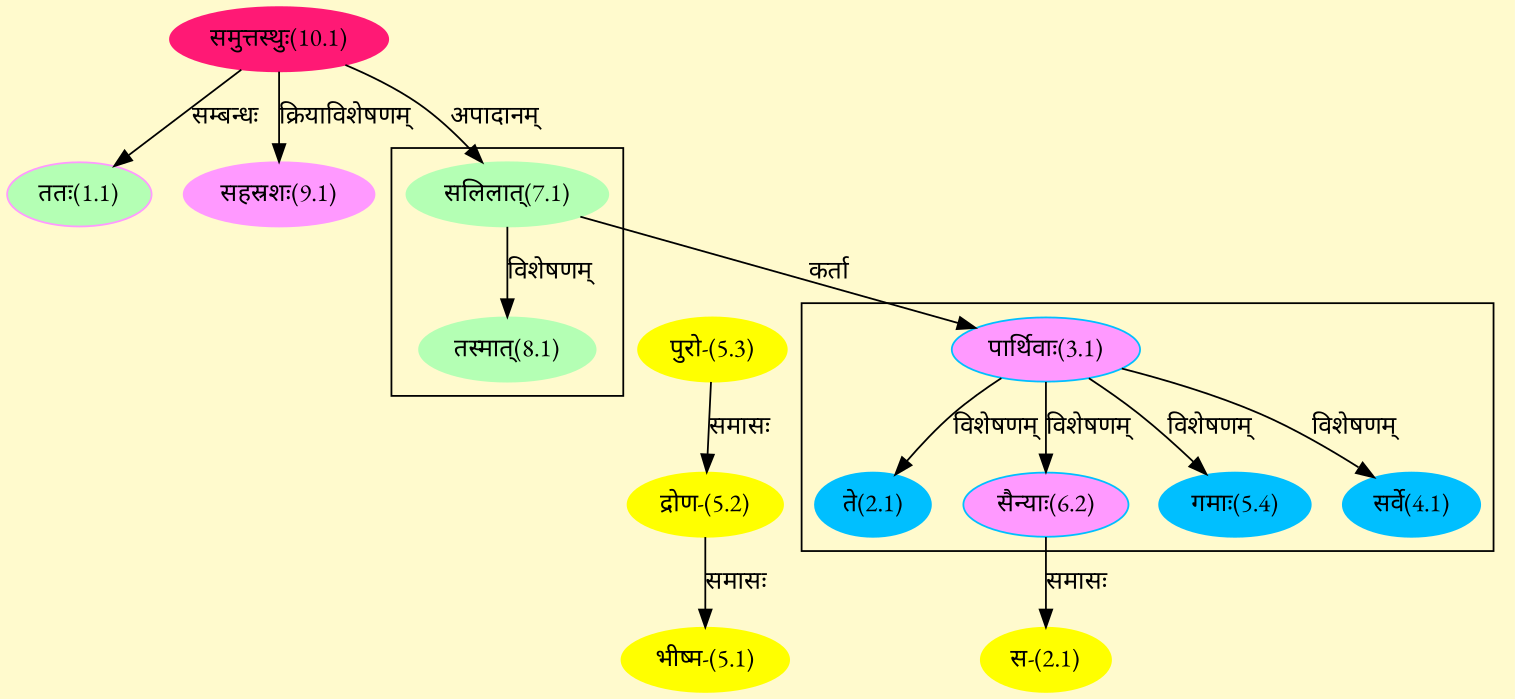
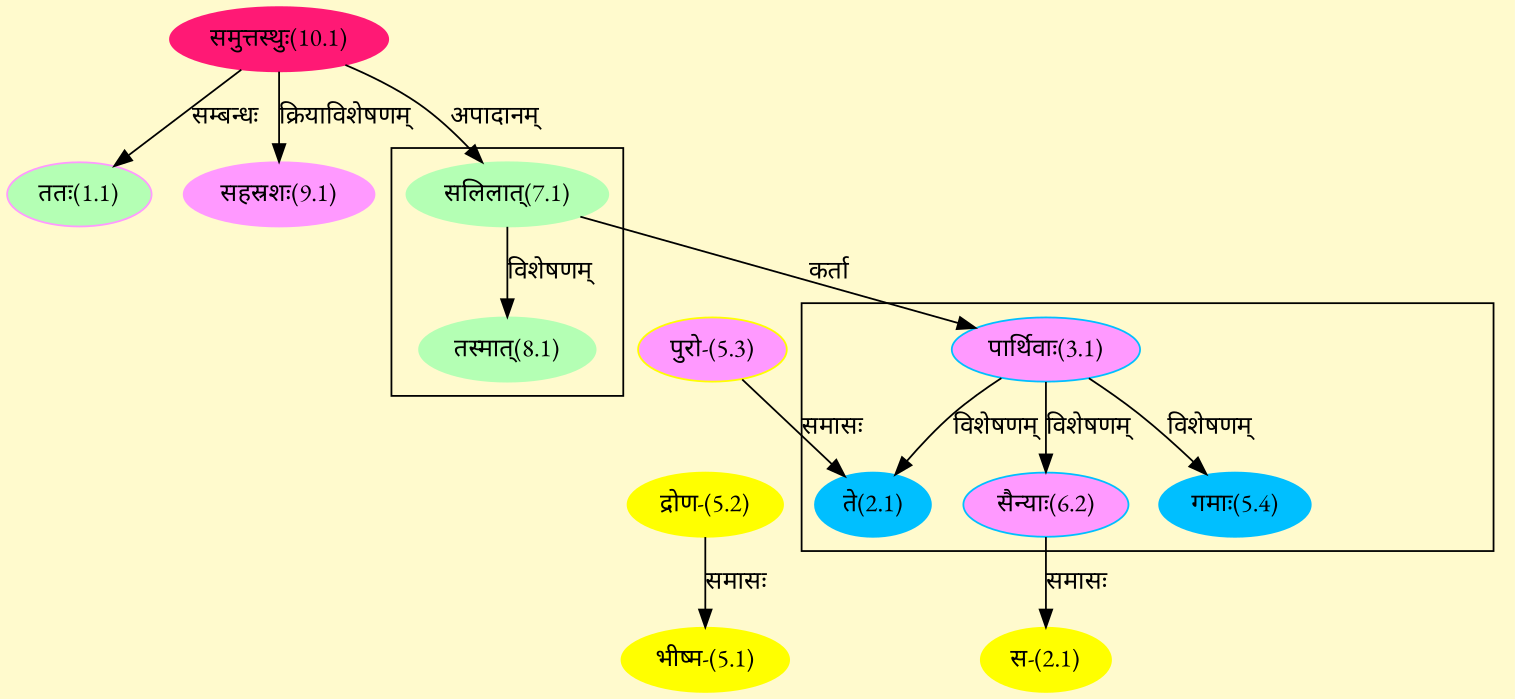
(712, 350) -> (712, 350)
(709, 418) -> (787, 422)
(1412, 505) -> none
